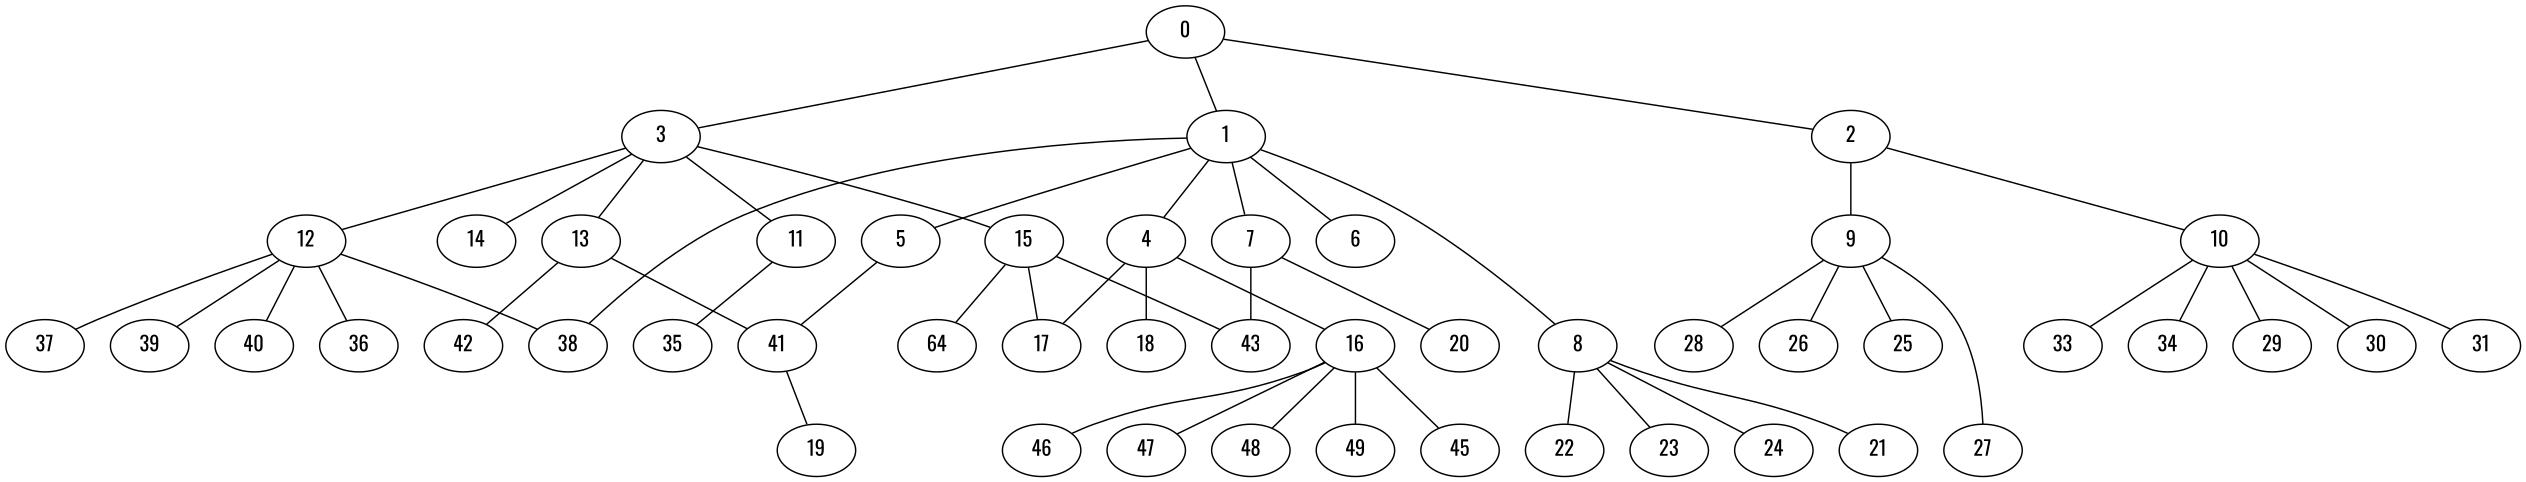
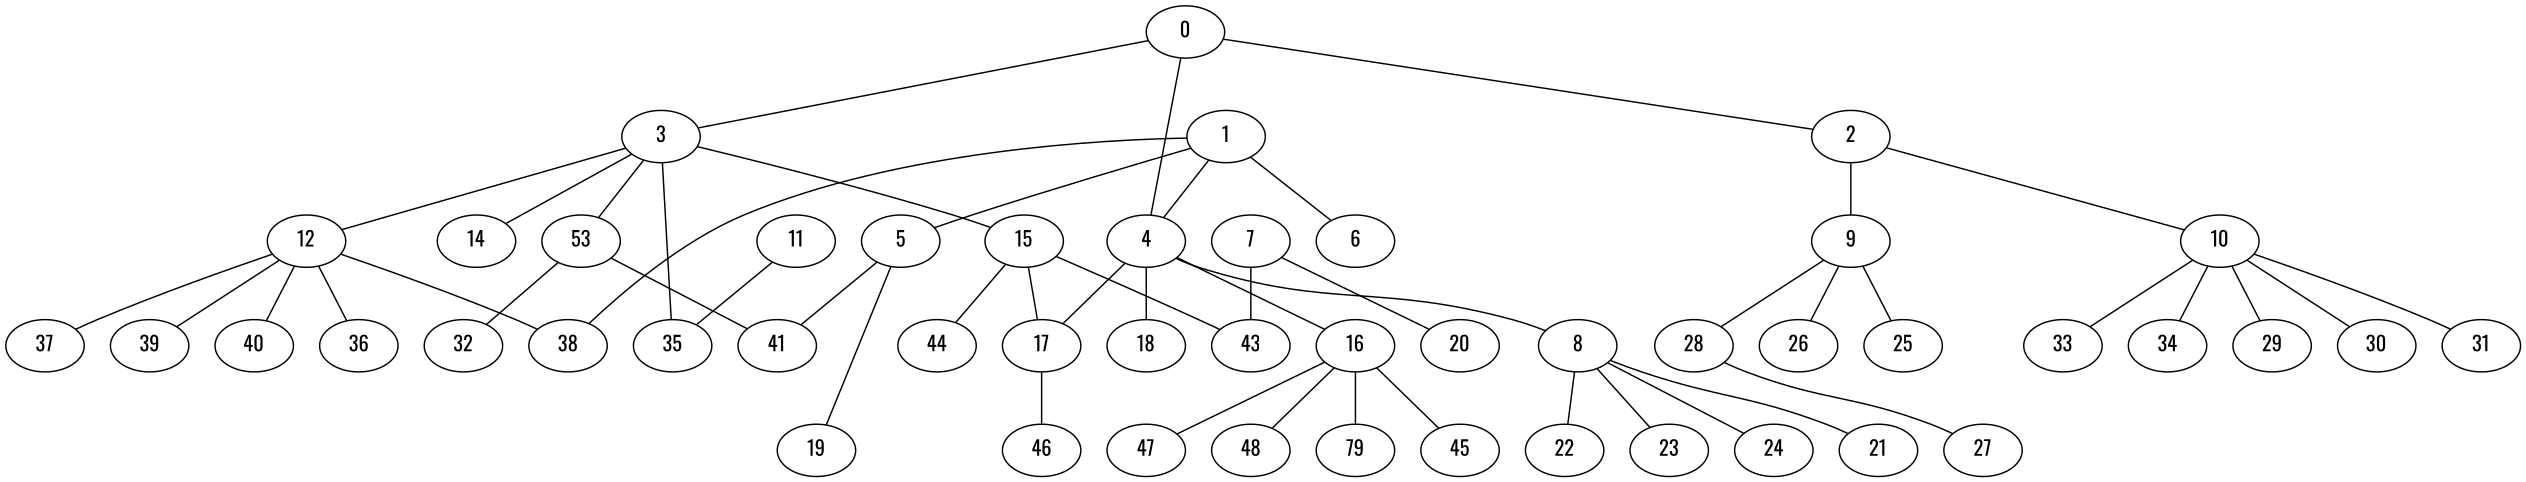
(1206, 84) -> (1167, 129)
(729, 189) -> (667, 241)
(1238, 189) -> none
(1417, 221) -> (1332, 294)
(581, 241) -> (581, 241)
(1958, 325) -> (1838, 398)
(463, 346) -> (463, 346)
(937, 346) -> (937, 346)
(797, 398) -> (859, 346)
(1199, 398) -> (1042, 398)
(1355, 450) -> (1355, 450)
